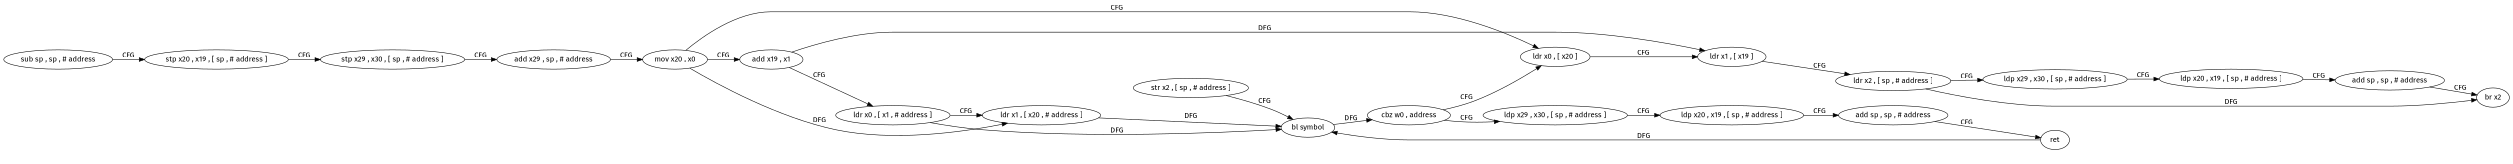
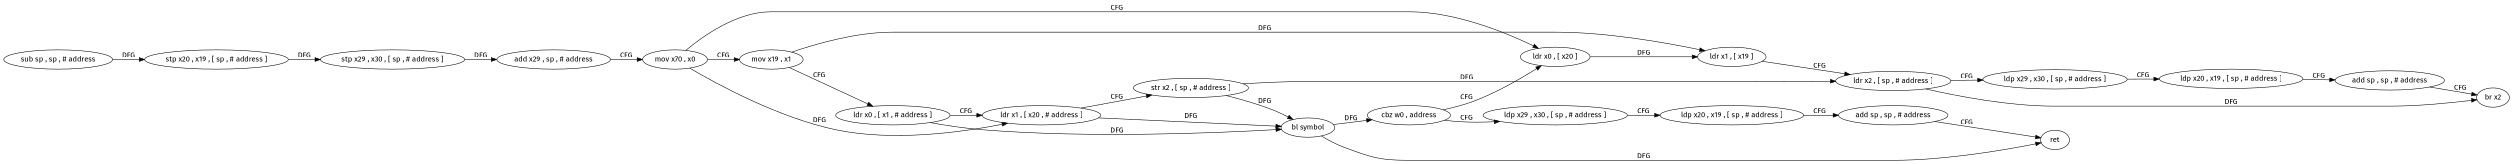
(1644, 53) -> (1644, 53)
(129, 55) -> (129, 55)
(304, 55) -> (304, 55)
(481, 55) -> (481, 55)
(675, 60) -> (675, 60)
(771, 60) -> (771, 60)
none -> (1537, 81)
(1265, 101) -> (1265, 101)
none -> (1114, 102)
(1689, 140) -> (1677, 160)
